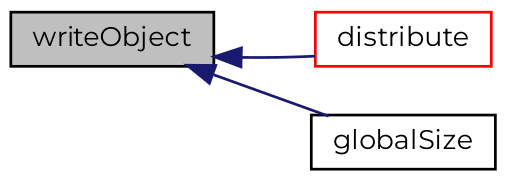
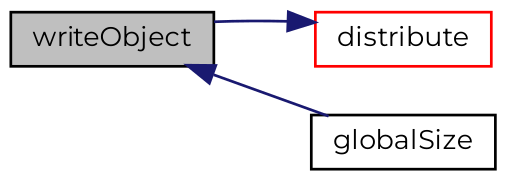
(278, 57) -> (251, 21)
